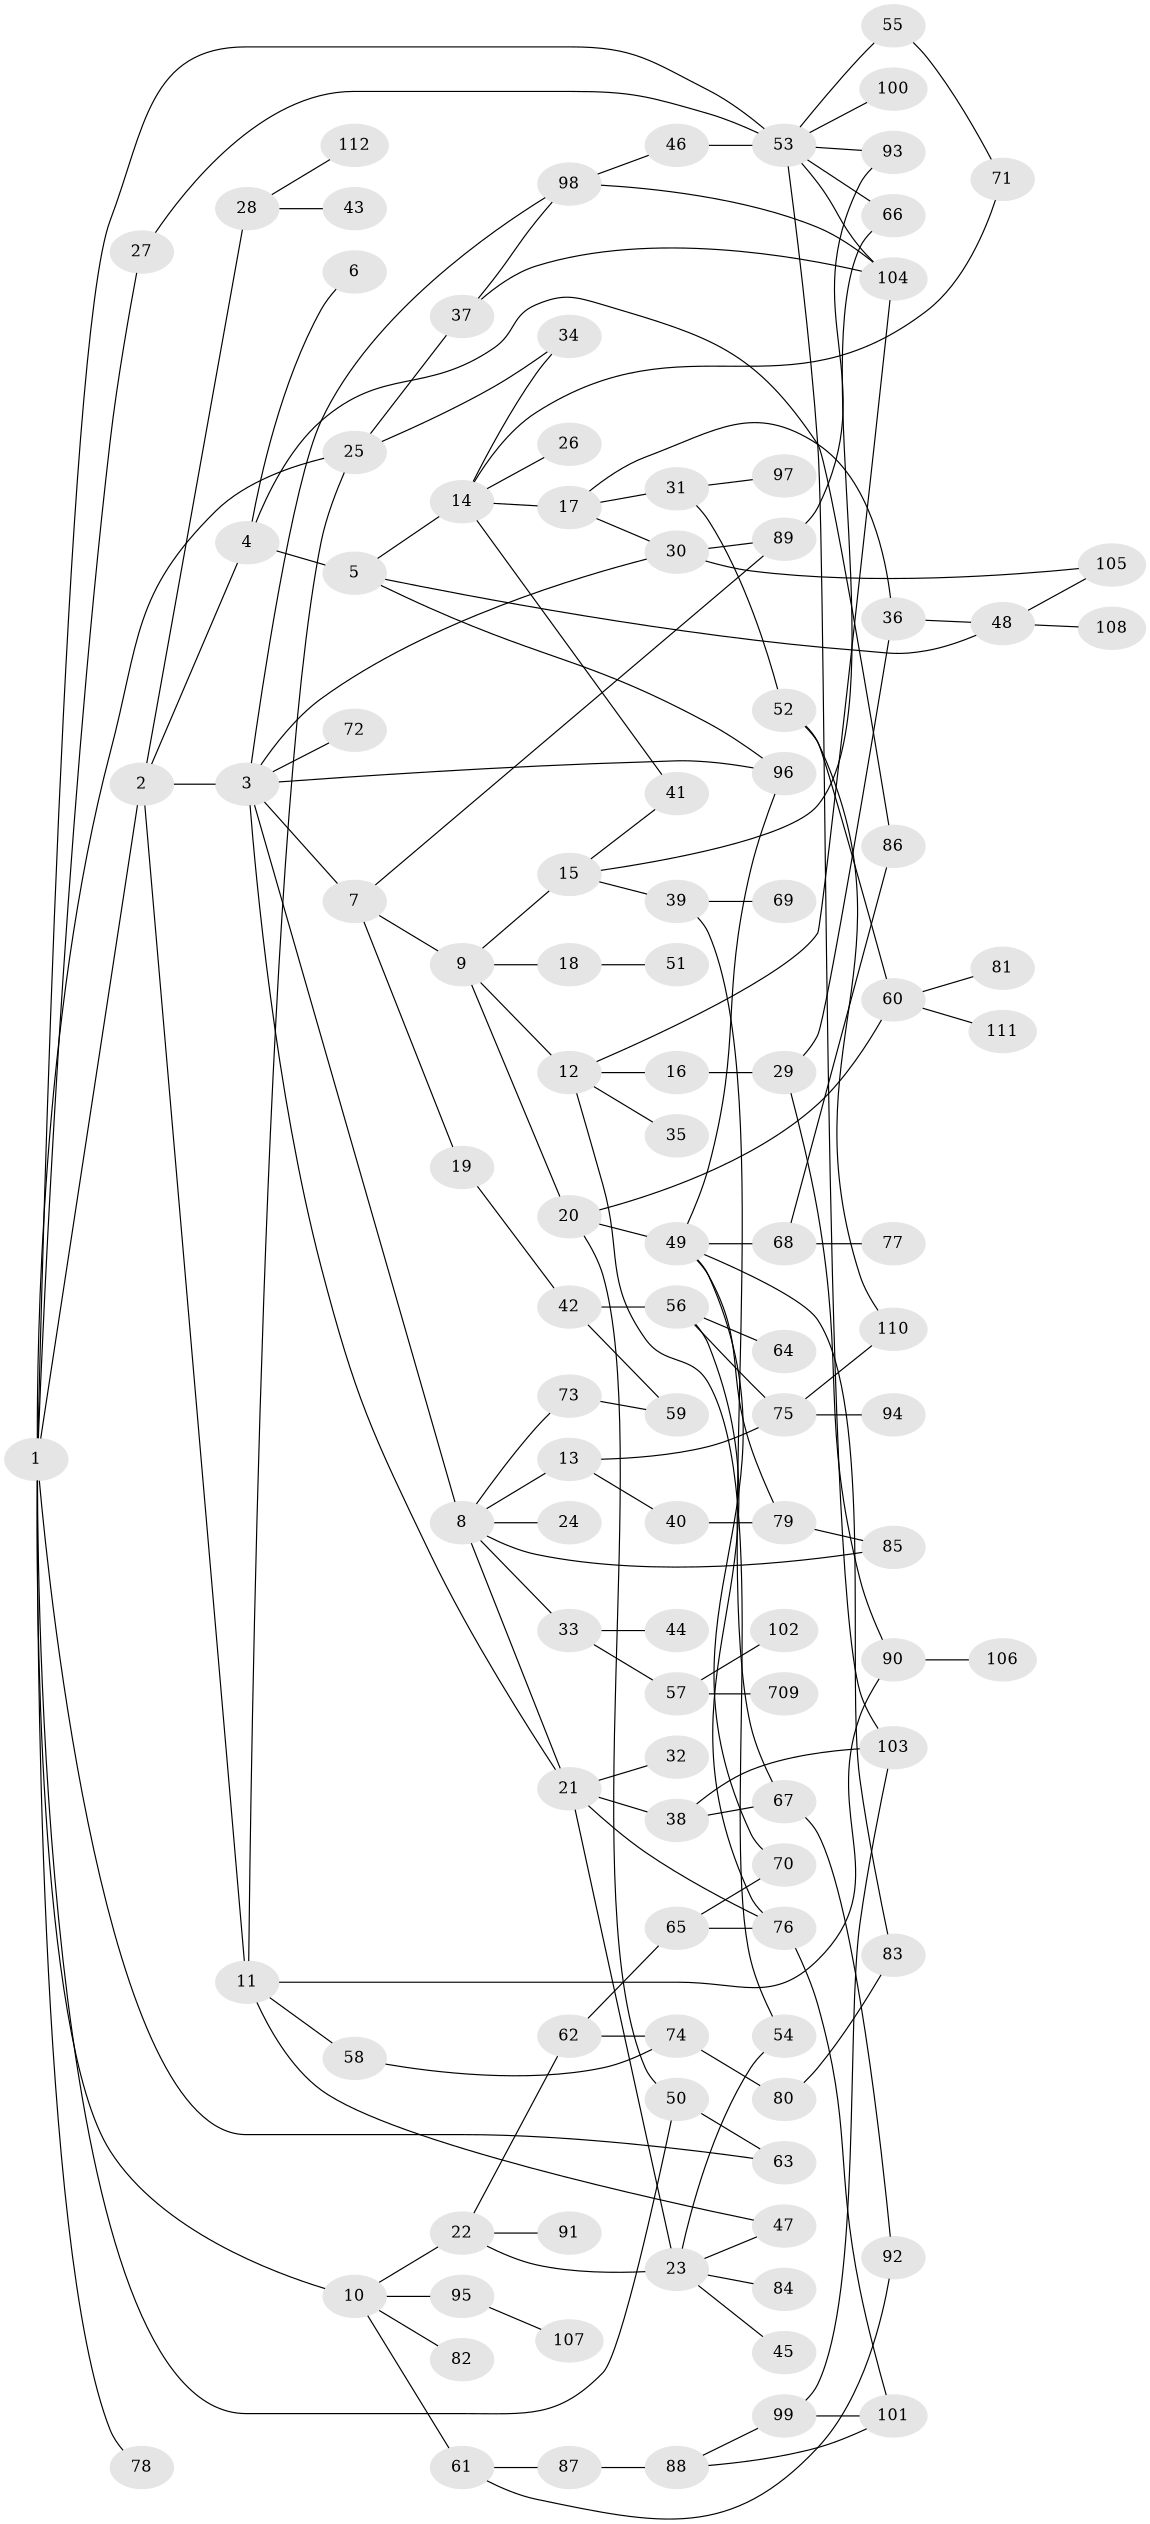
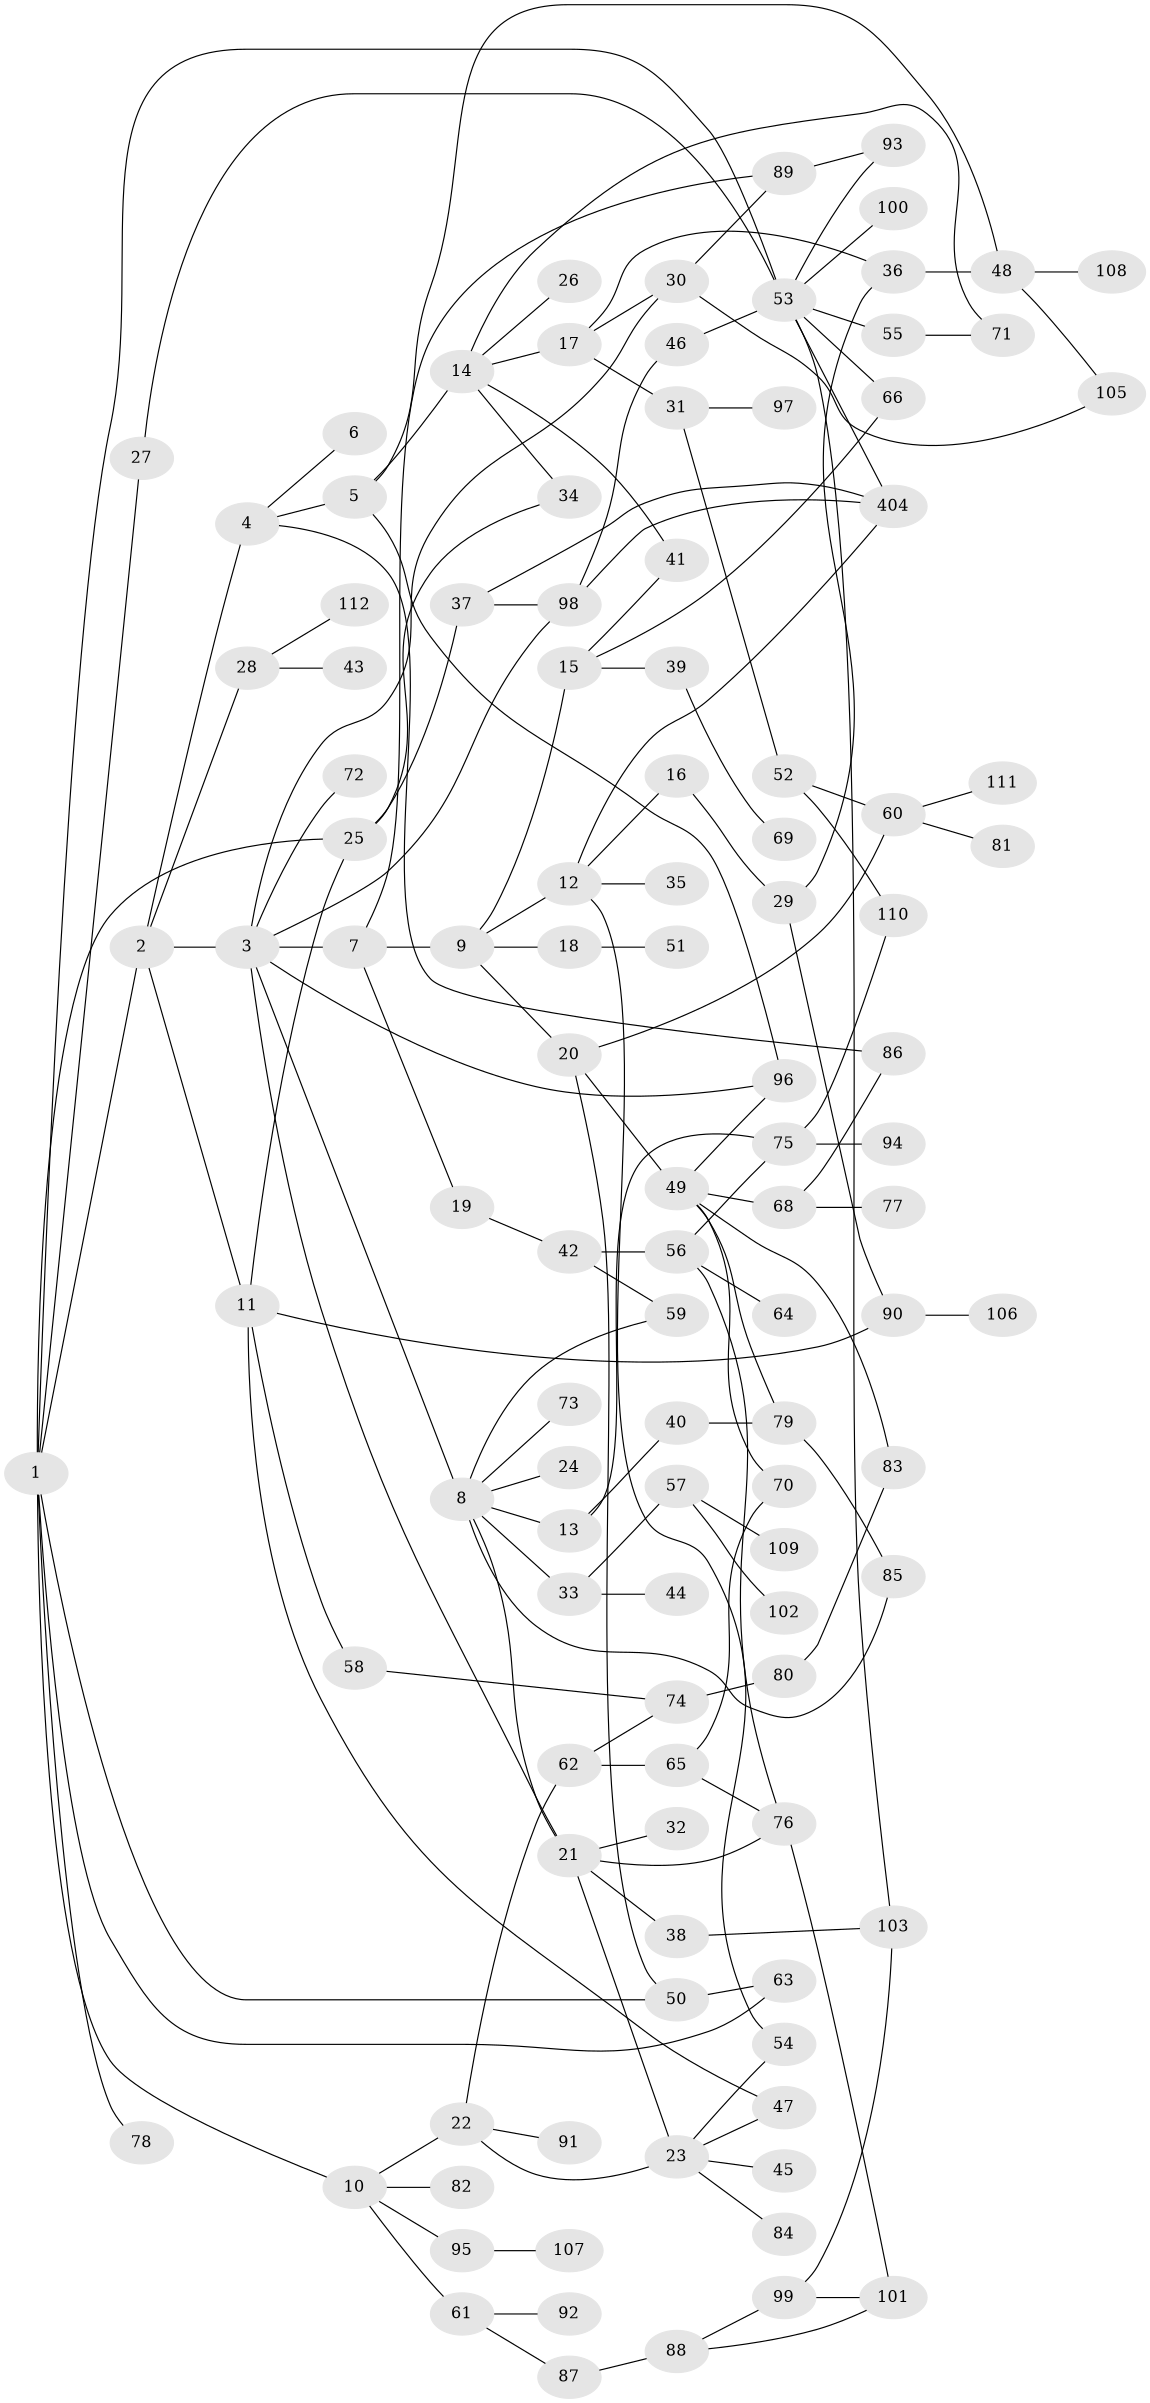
(893, 279) -> (893, 506)
(626, 1406) -> (535, 1374)
(784, 1694) -> (784, 1550)
(784, 1802) -> none
